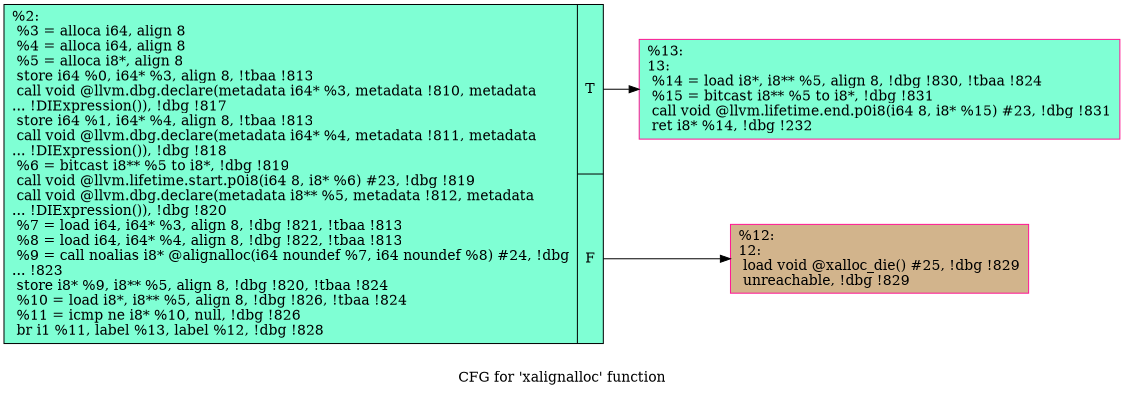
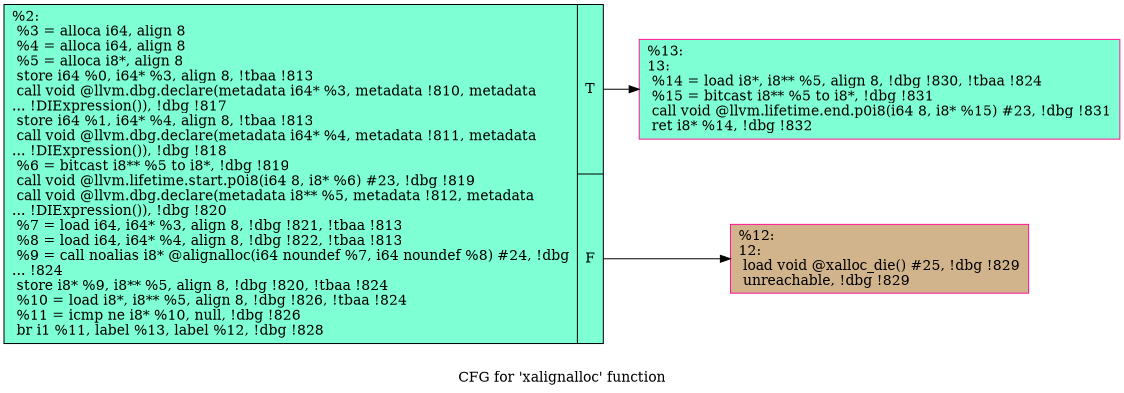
(730, 126) -> (730, 126)
(38, 271) -> (38, 271)
